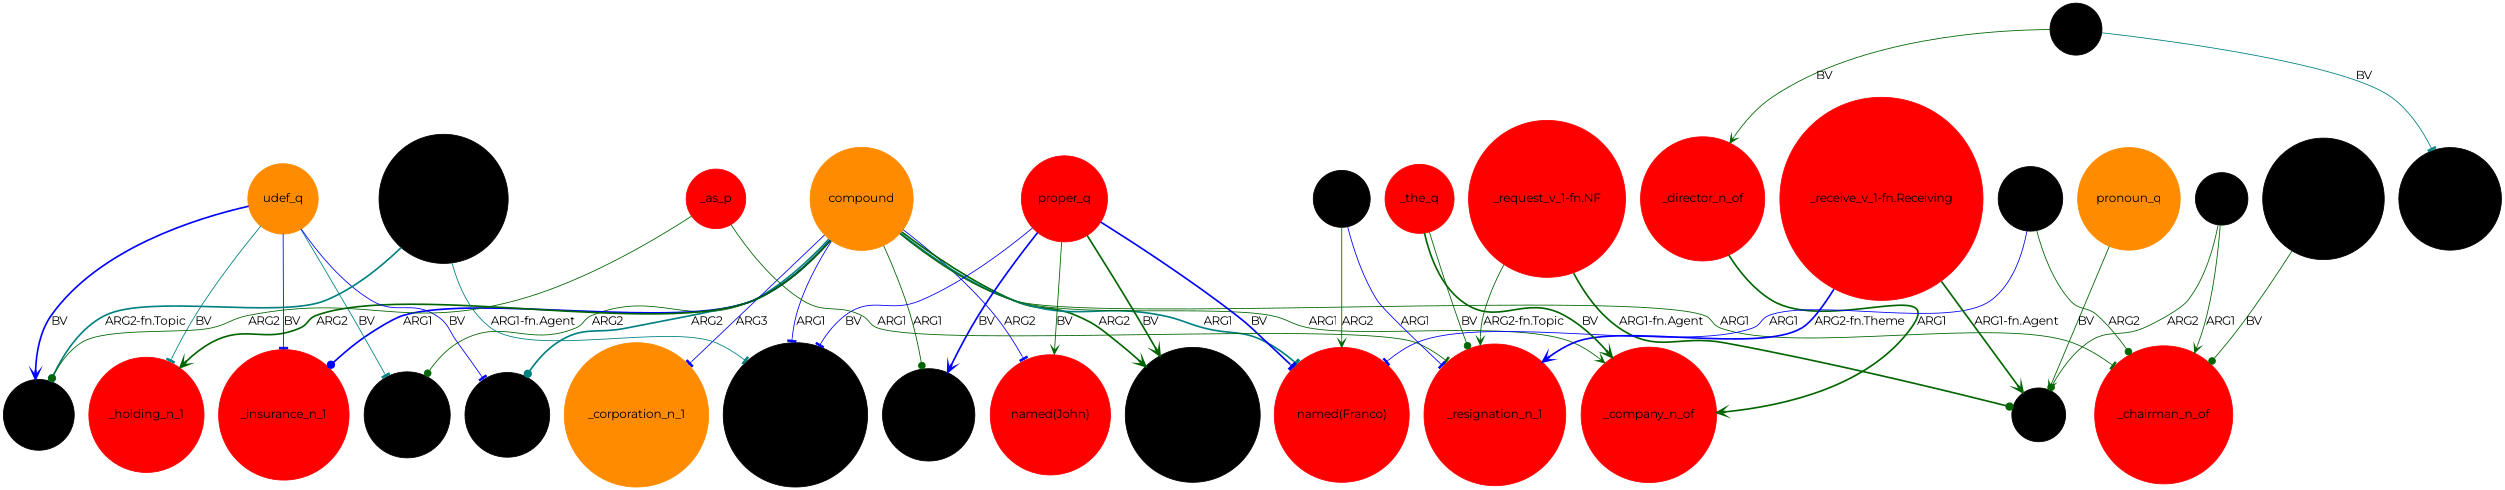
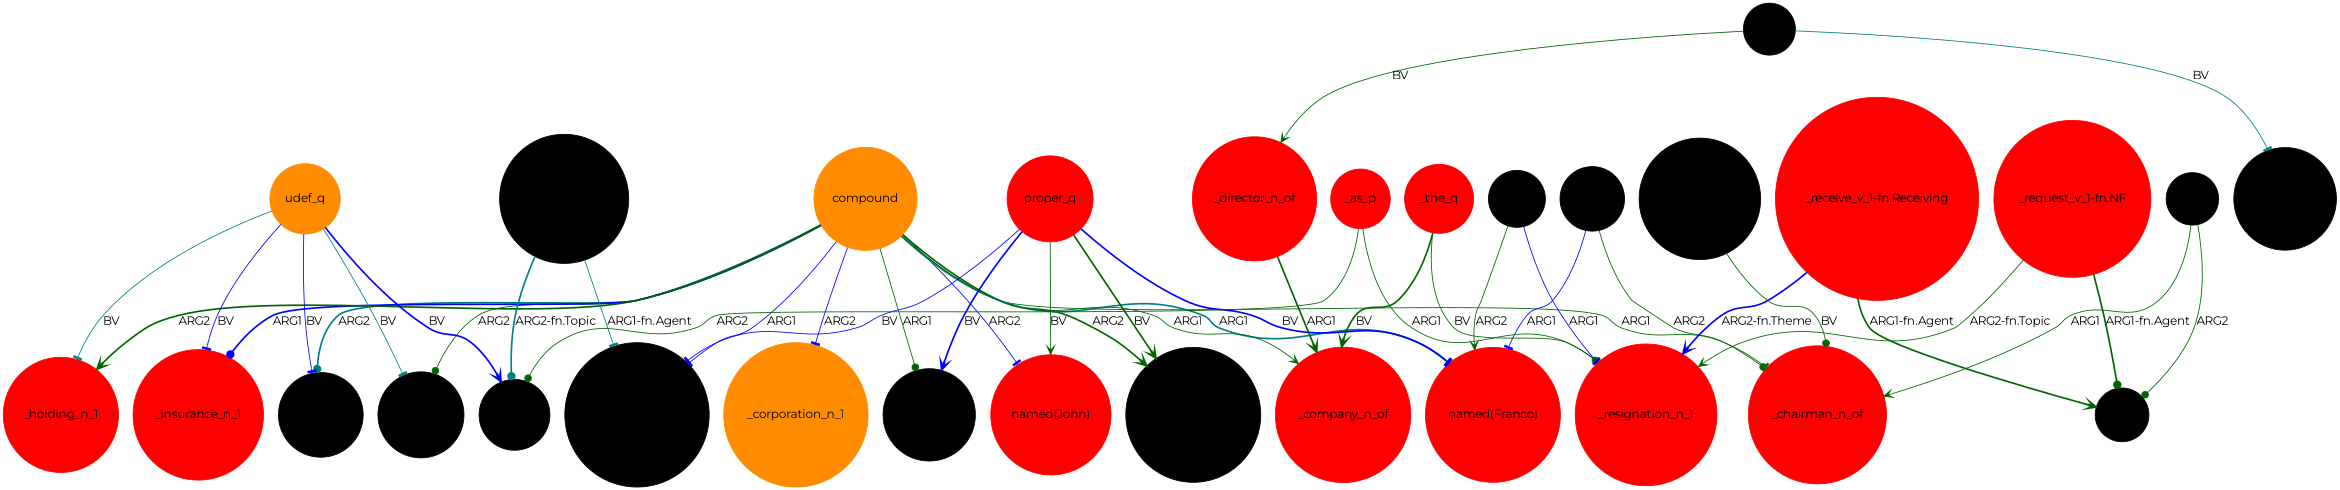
(2129, 199) -> none
(752, 322) -> (840, 322)
